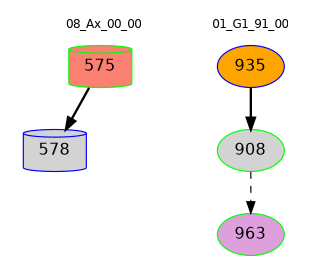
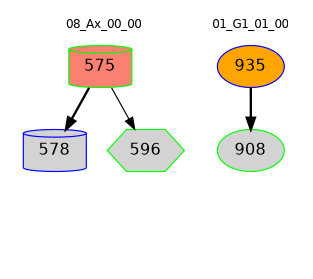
(251, 25) -> (251, 25)
none -> (146, 150)
(251, 235) -> none
